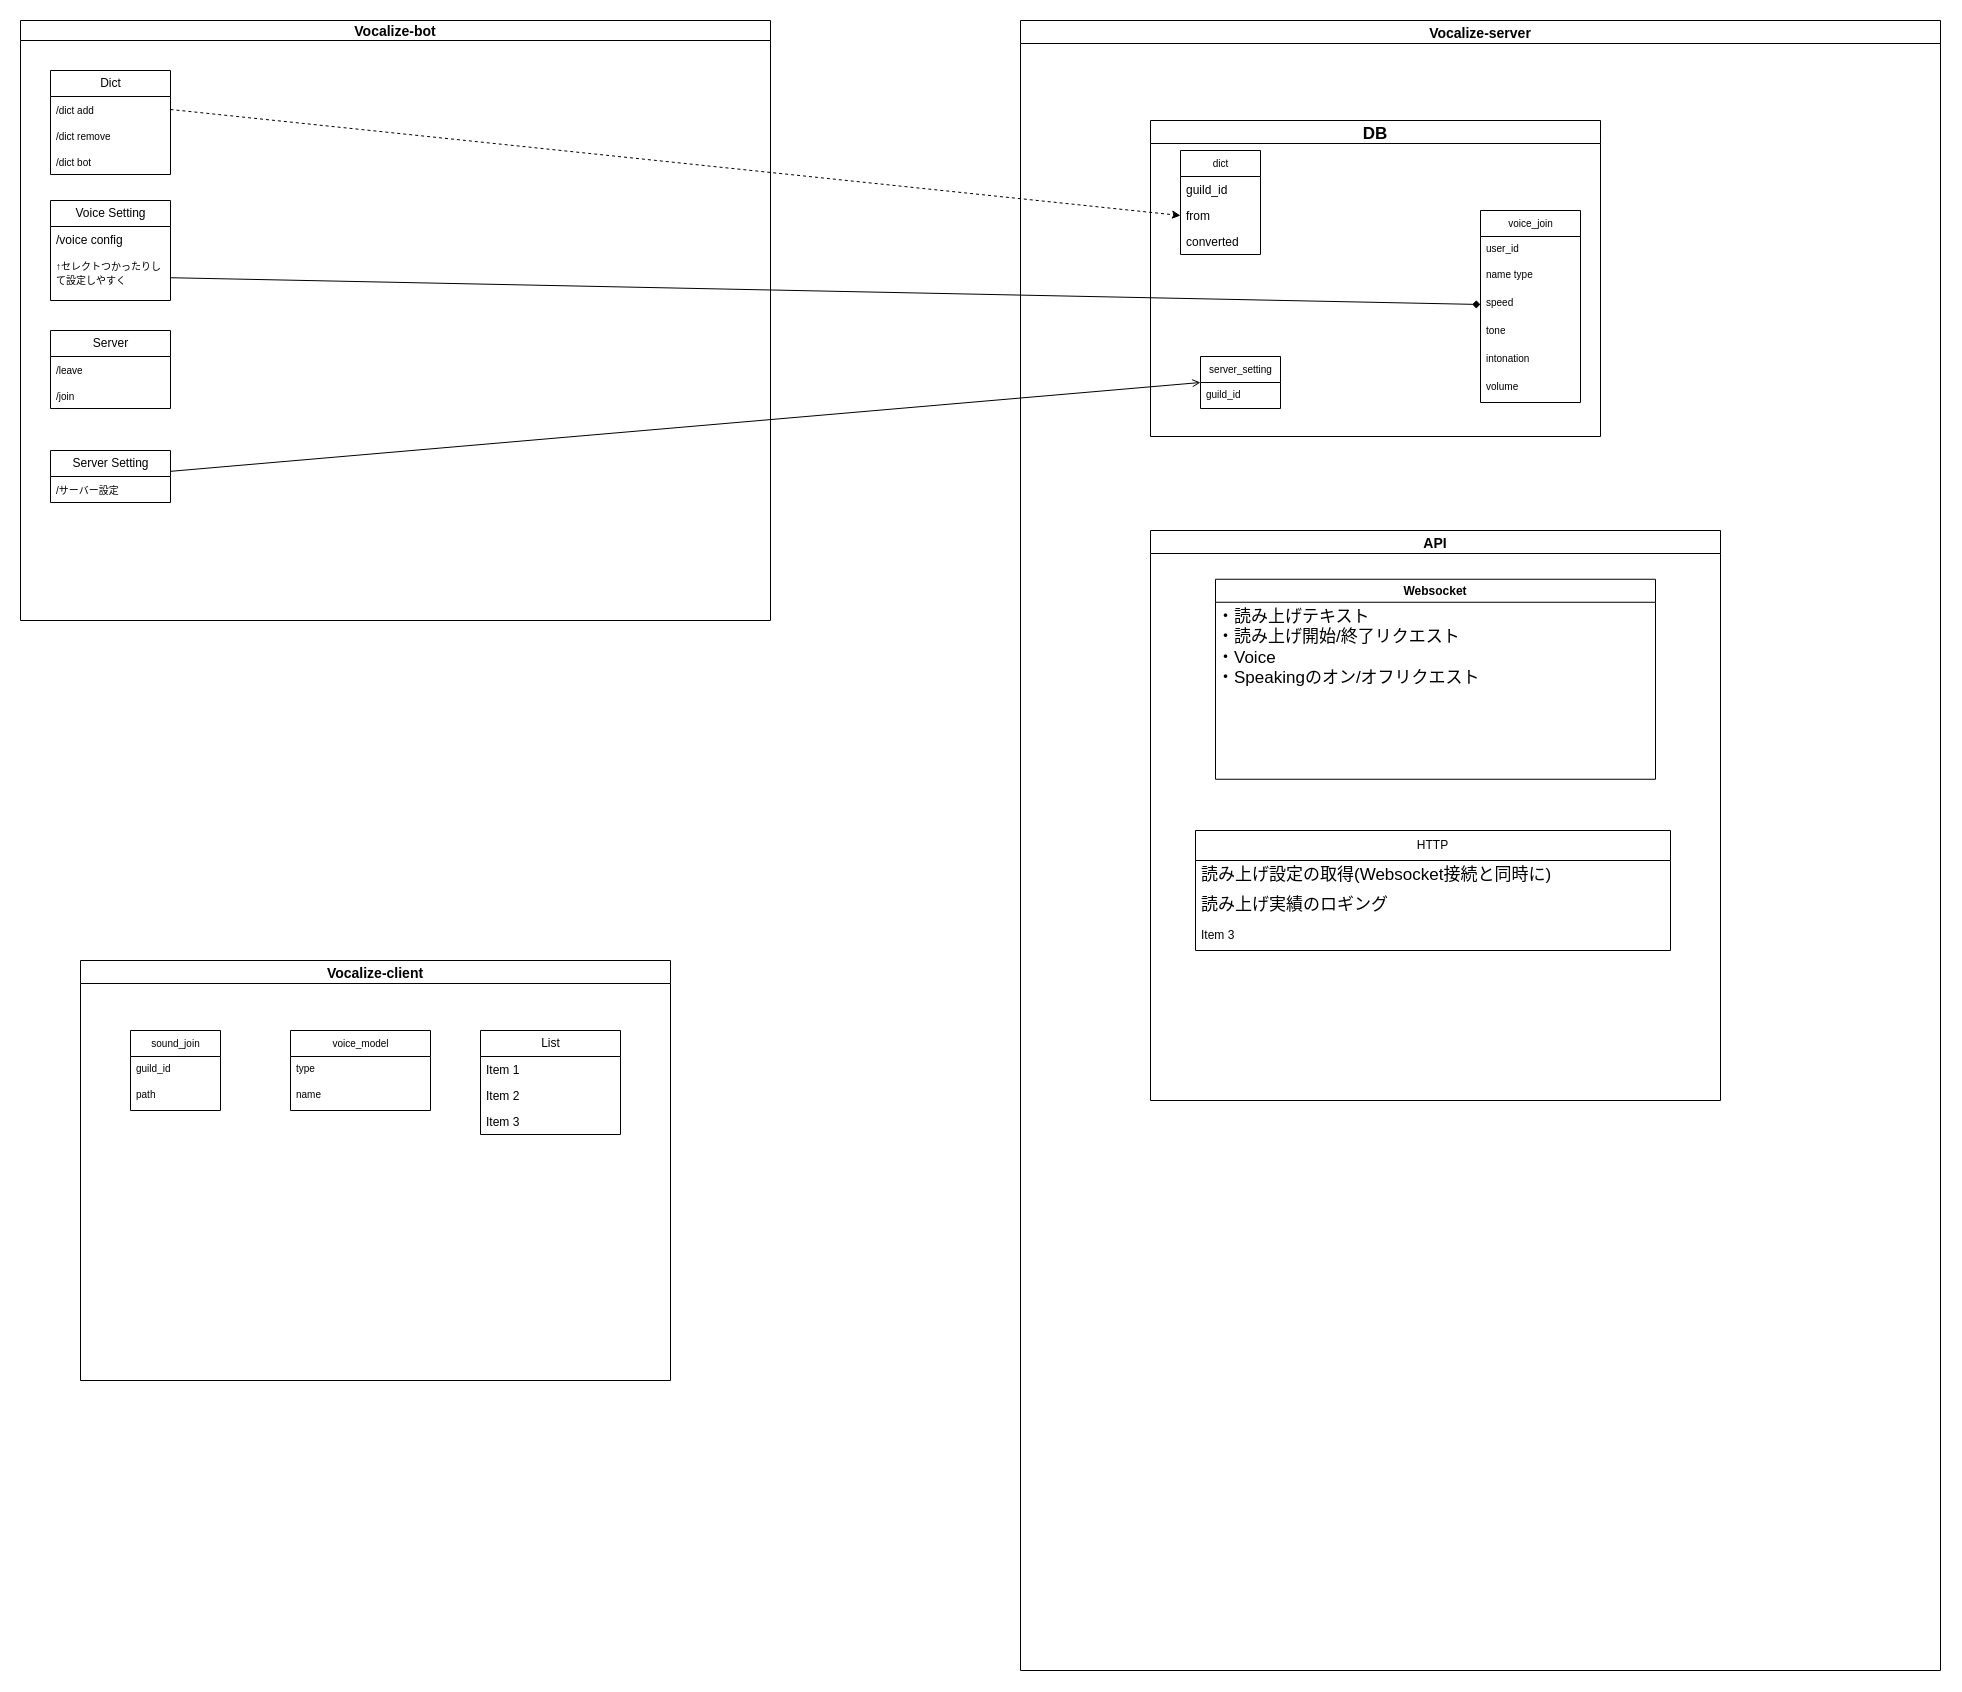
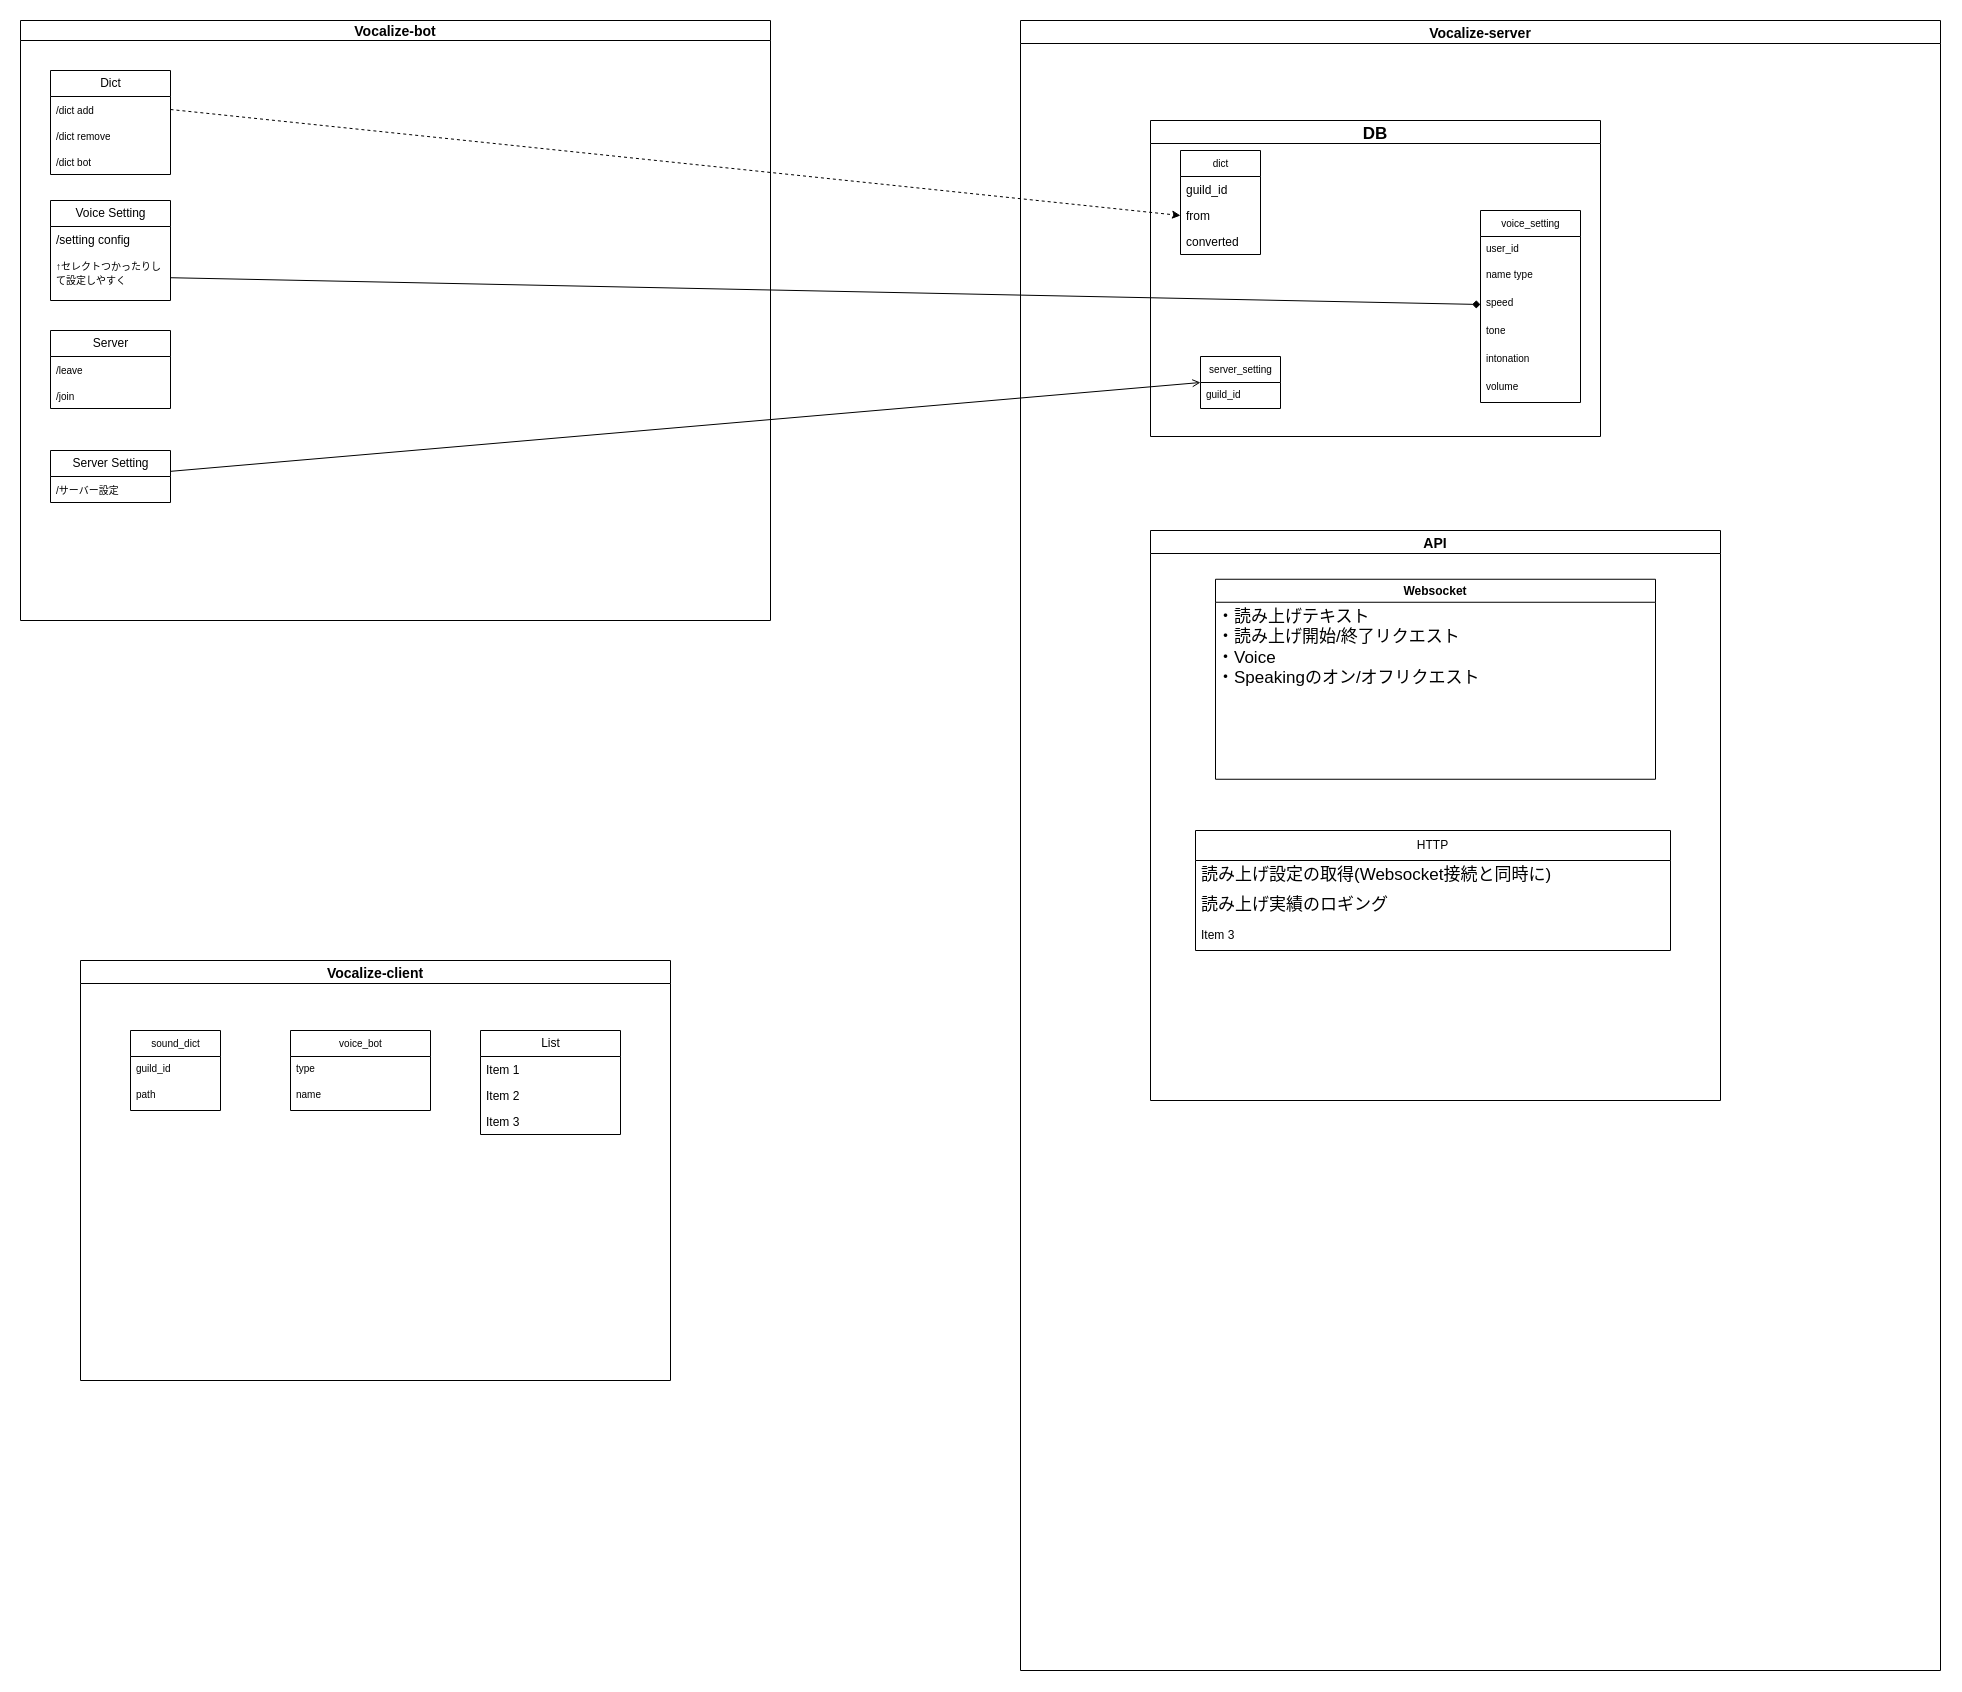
(1531, 224) -> (1531, 224)
(96, 241) -> (102, 241)
(176, 1044) -> (176, 1044)
(361, 1044) -> (361, 1044)
